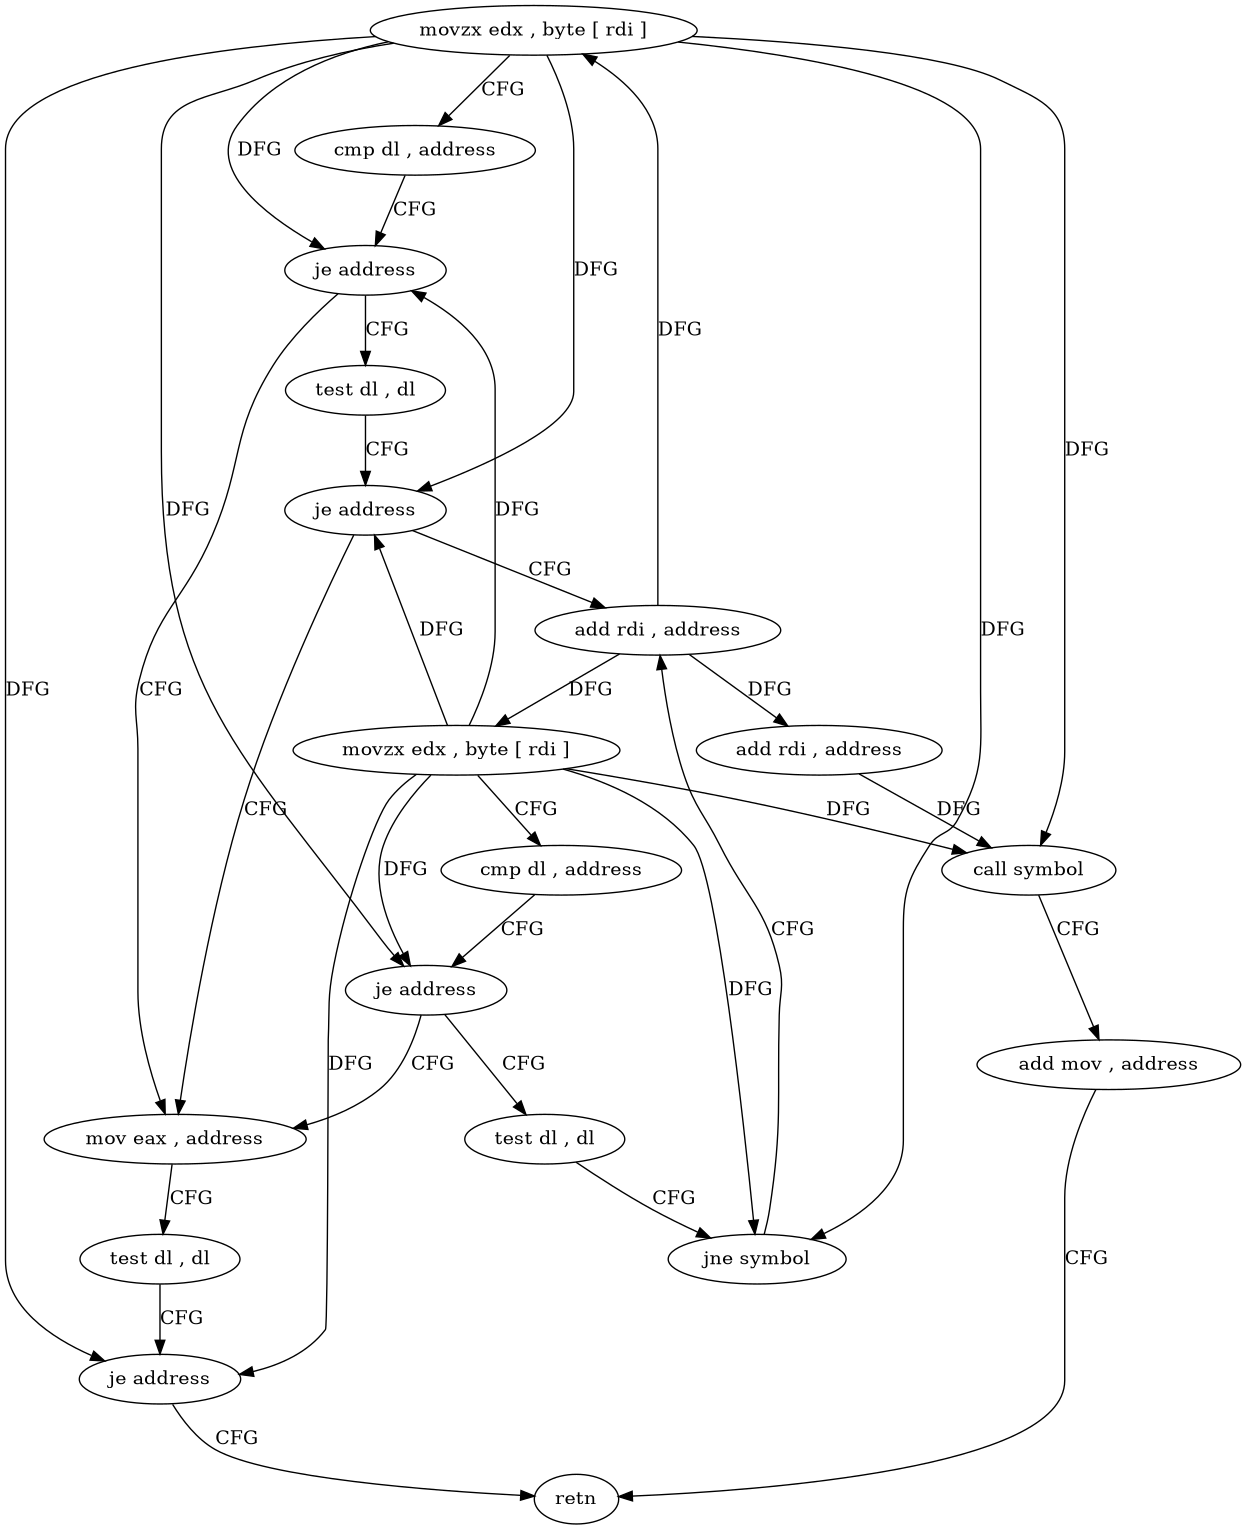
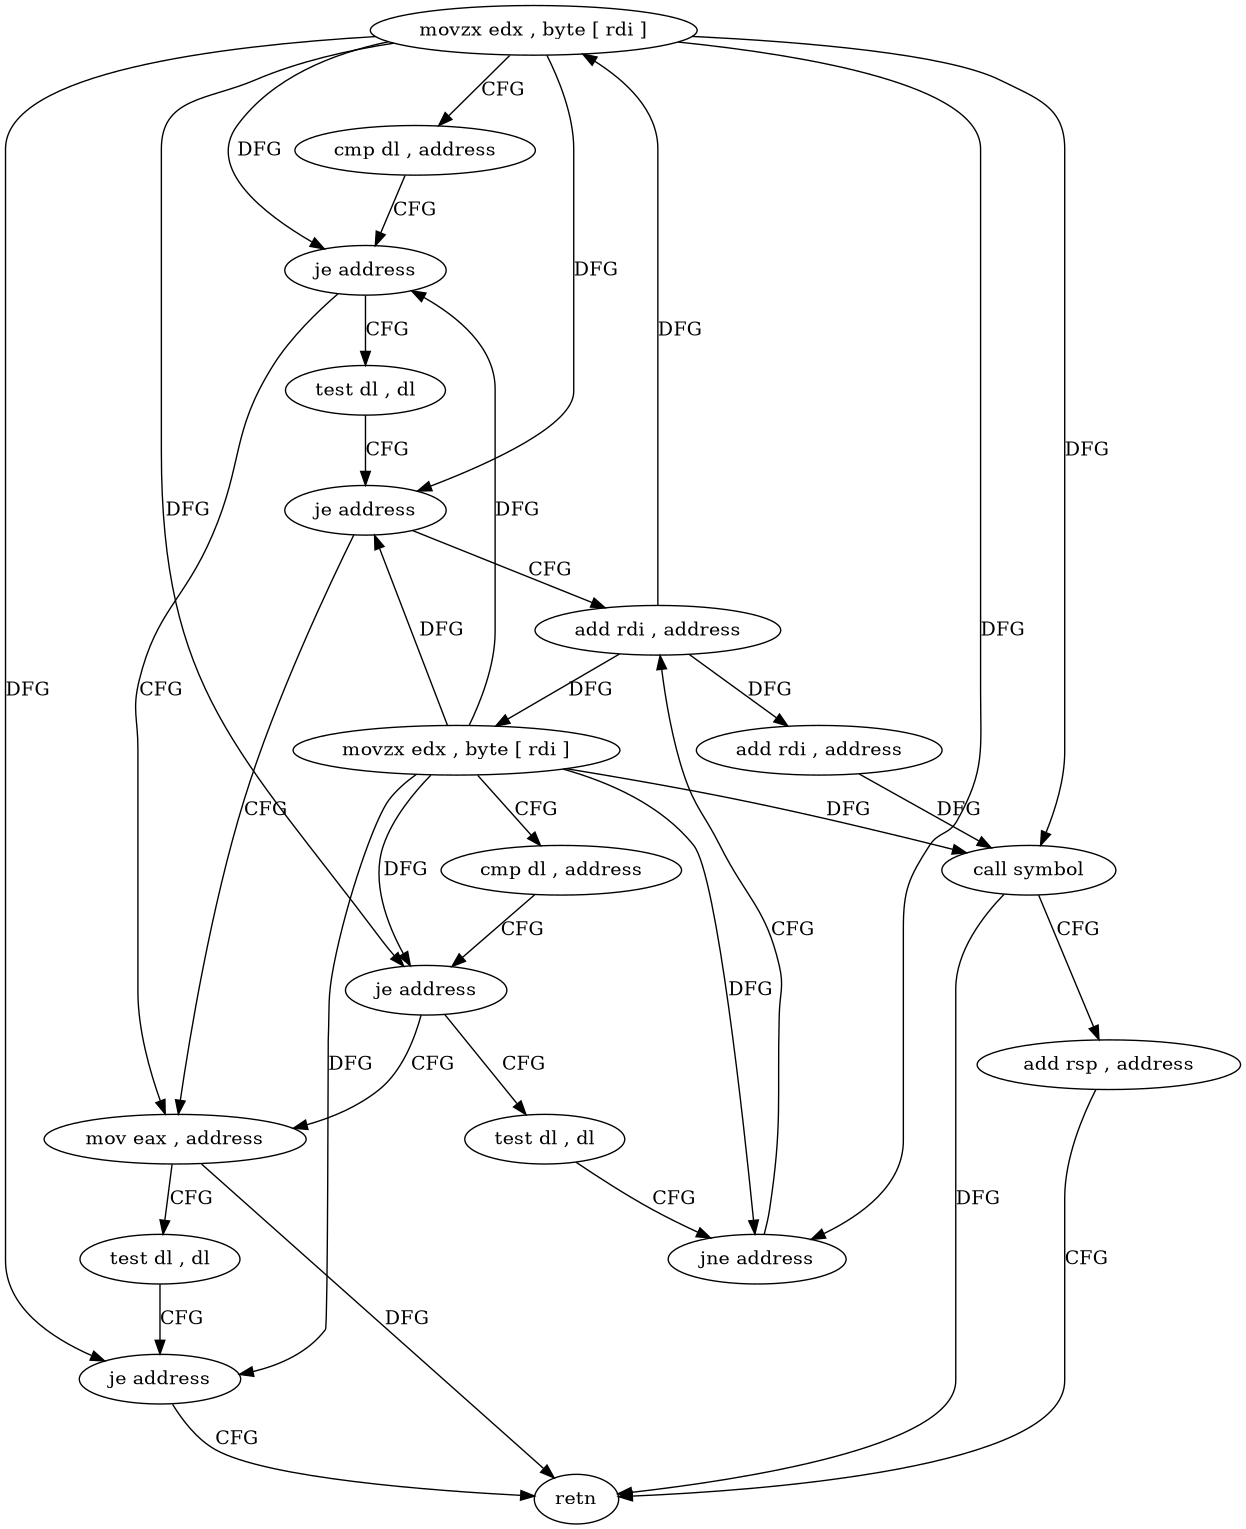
(1109, 1065) -> (1109, 1065)
(757, 1259) -> (757, 1259)
none -> (956, 1308)
none -> (372, 1316)
